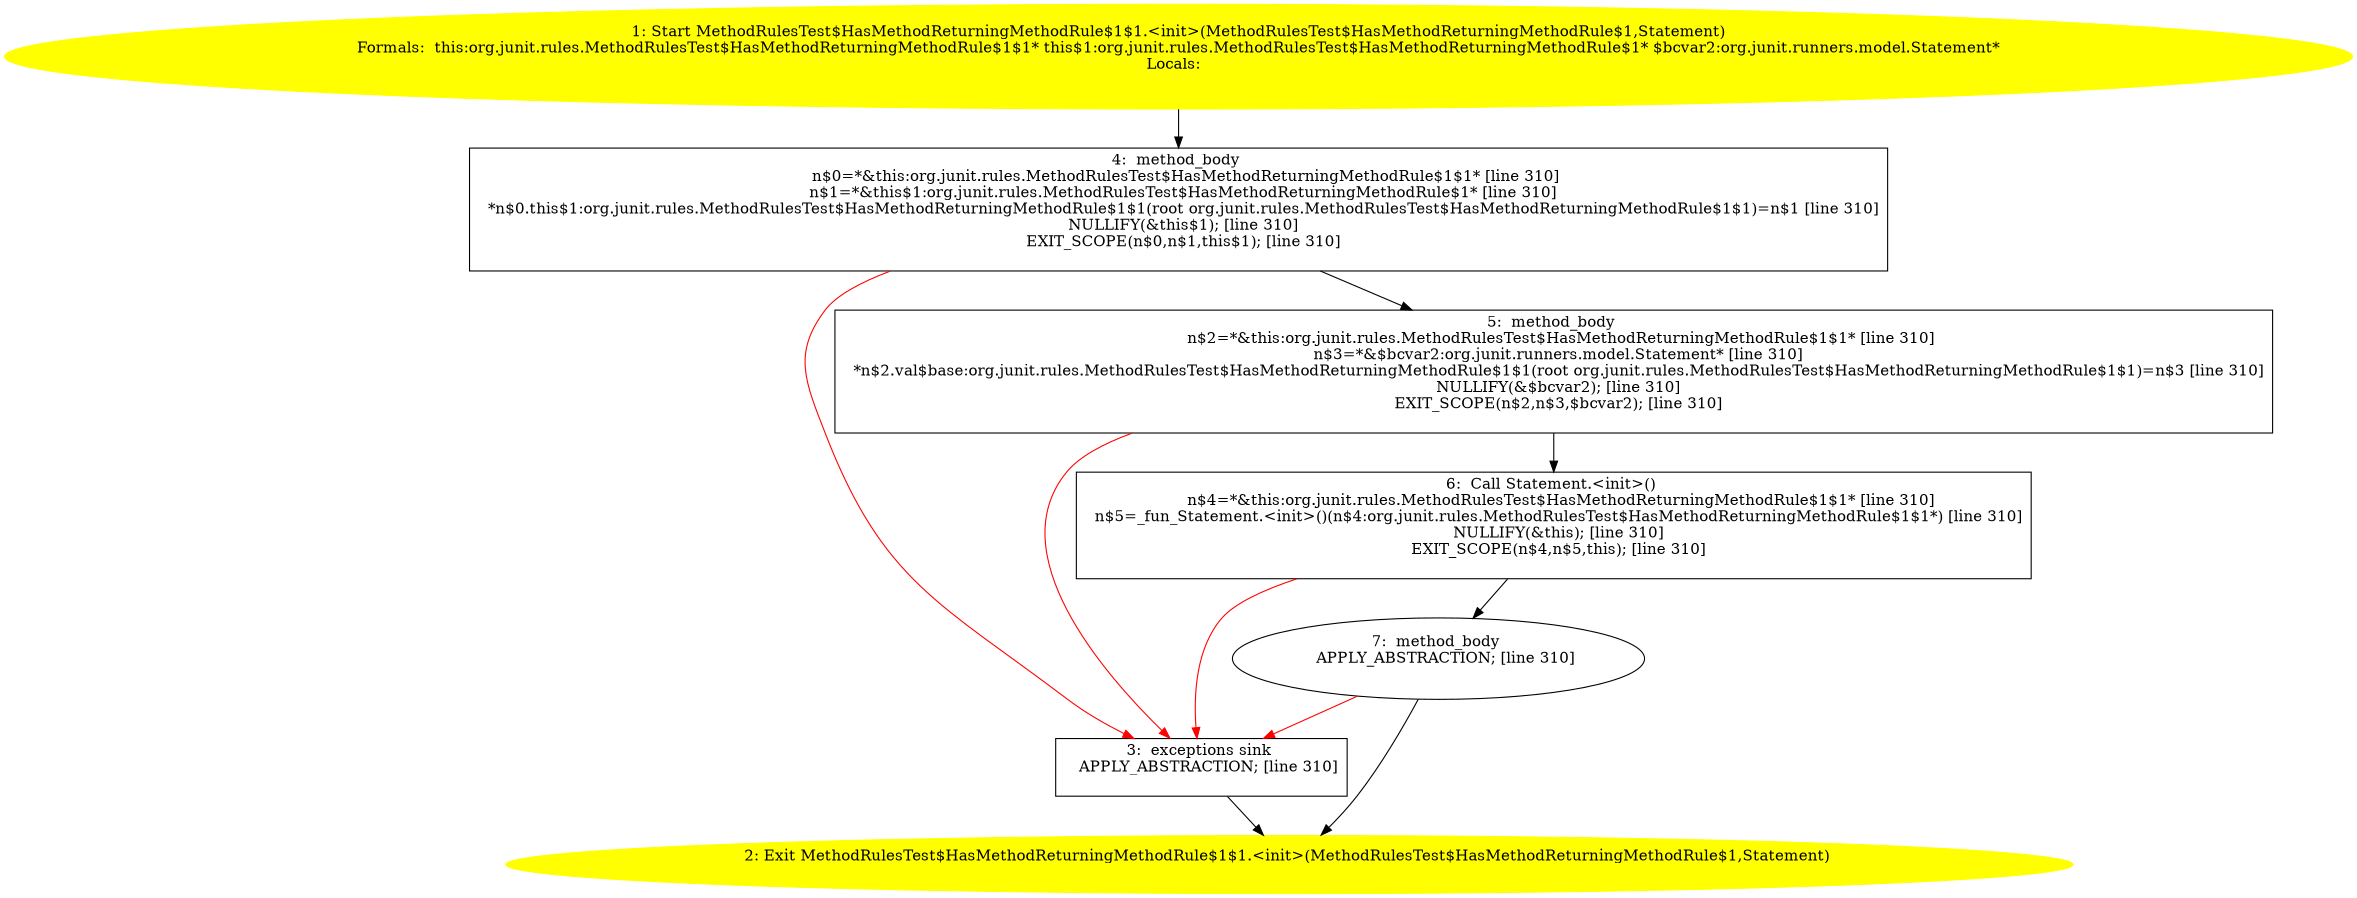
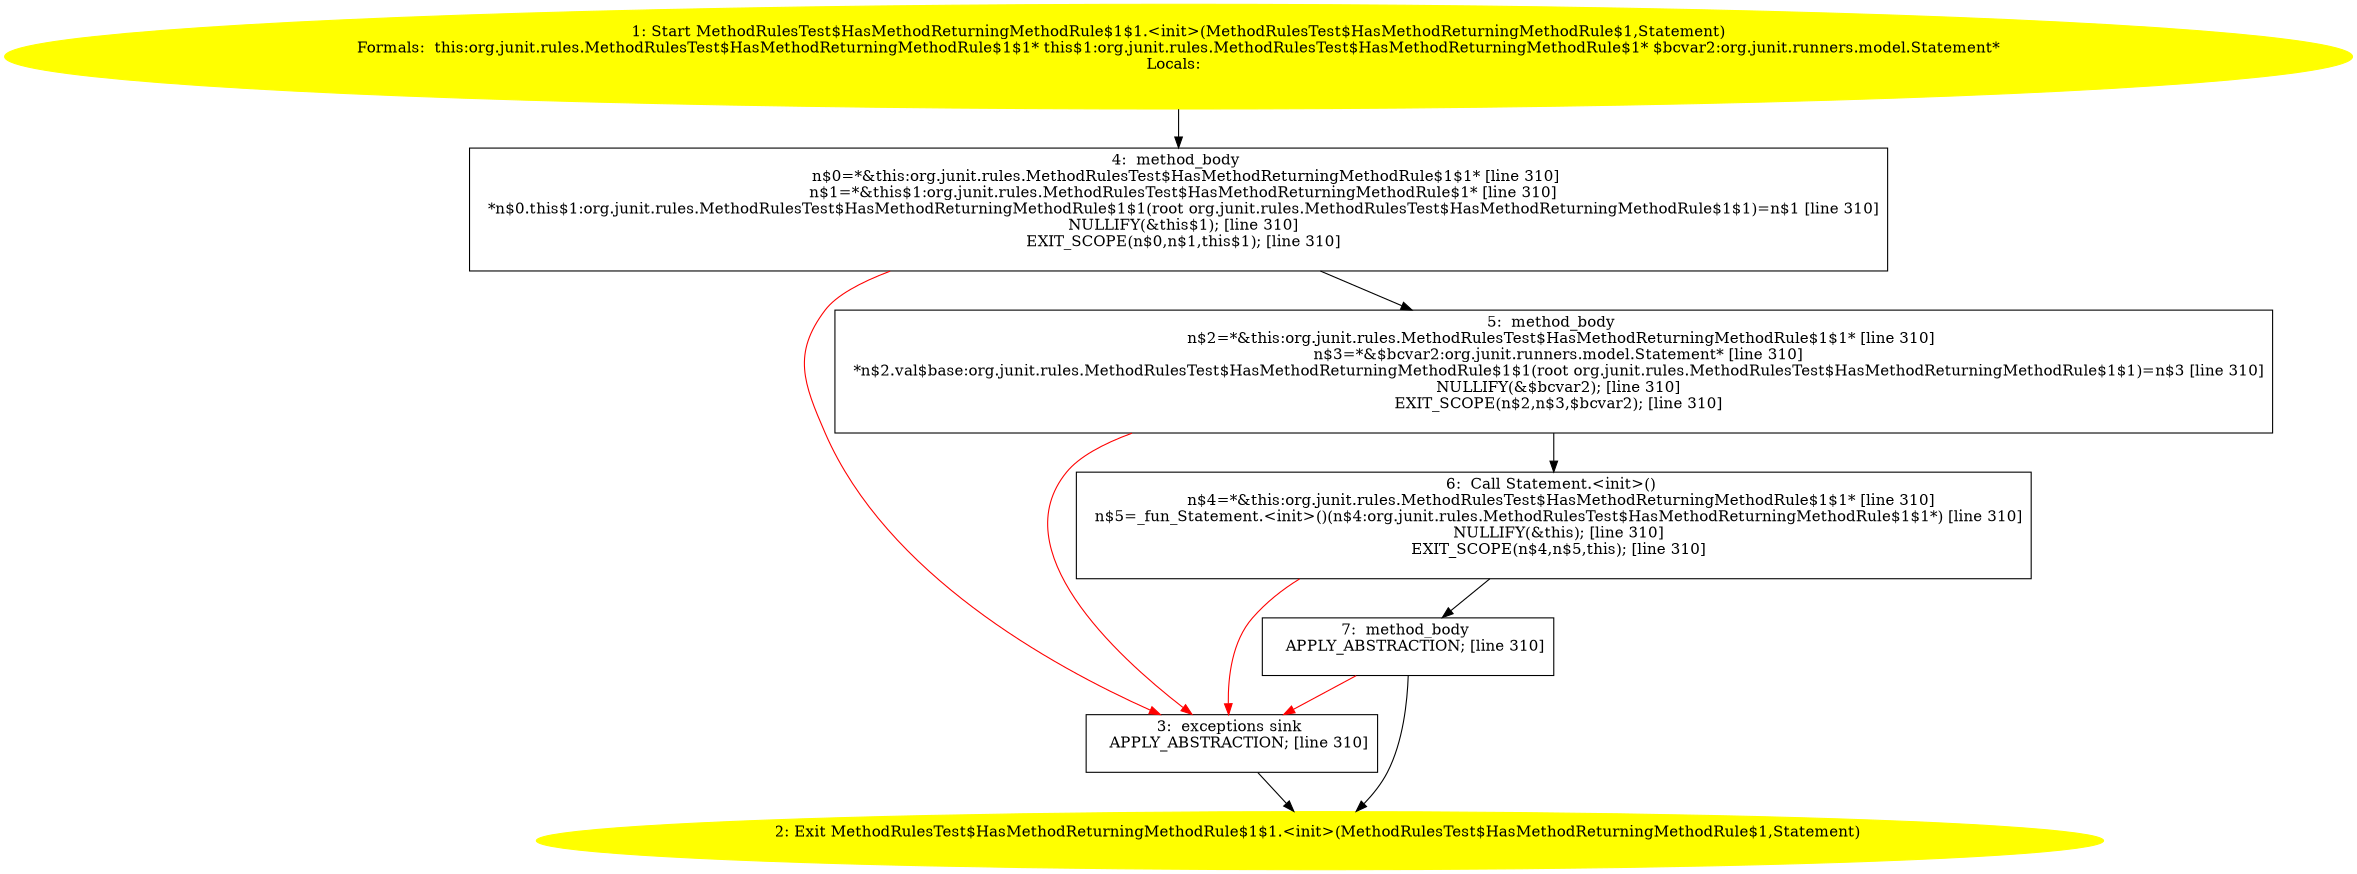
(1439, 659) -> (1408, 647)
